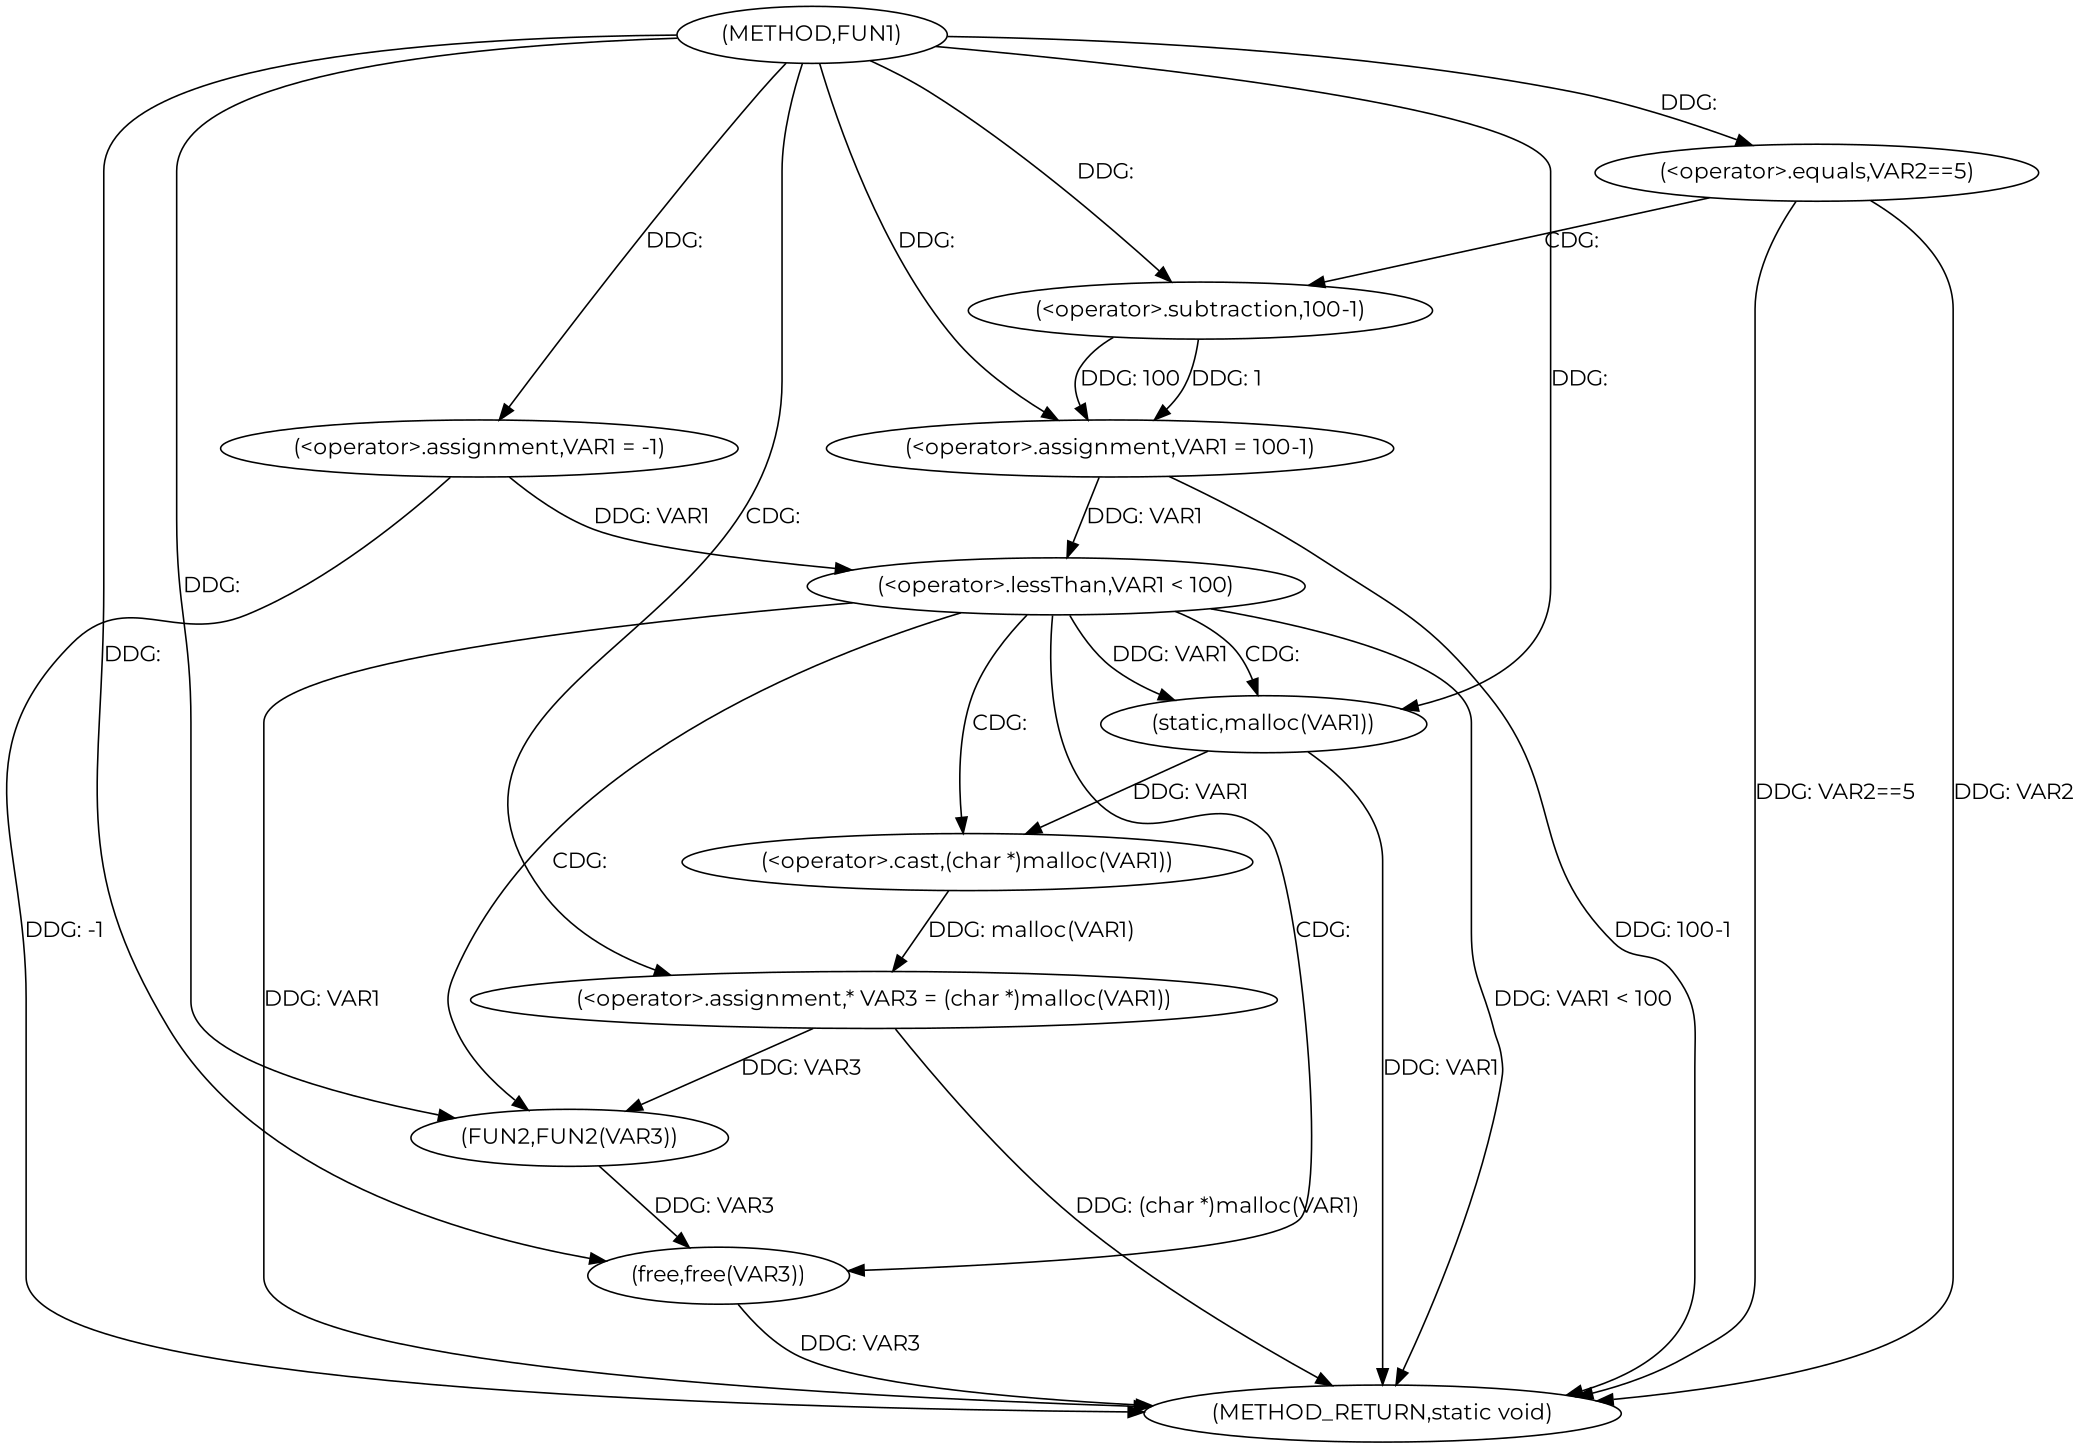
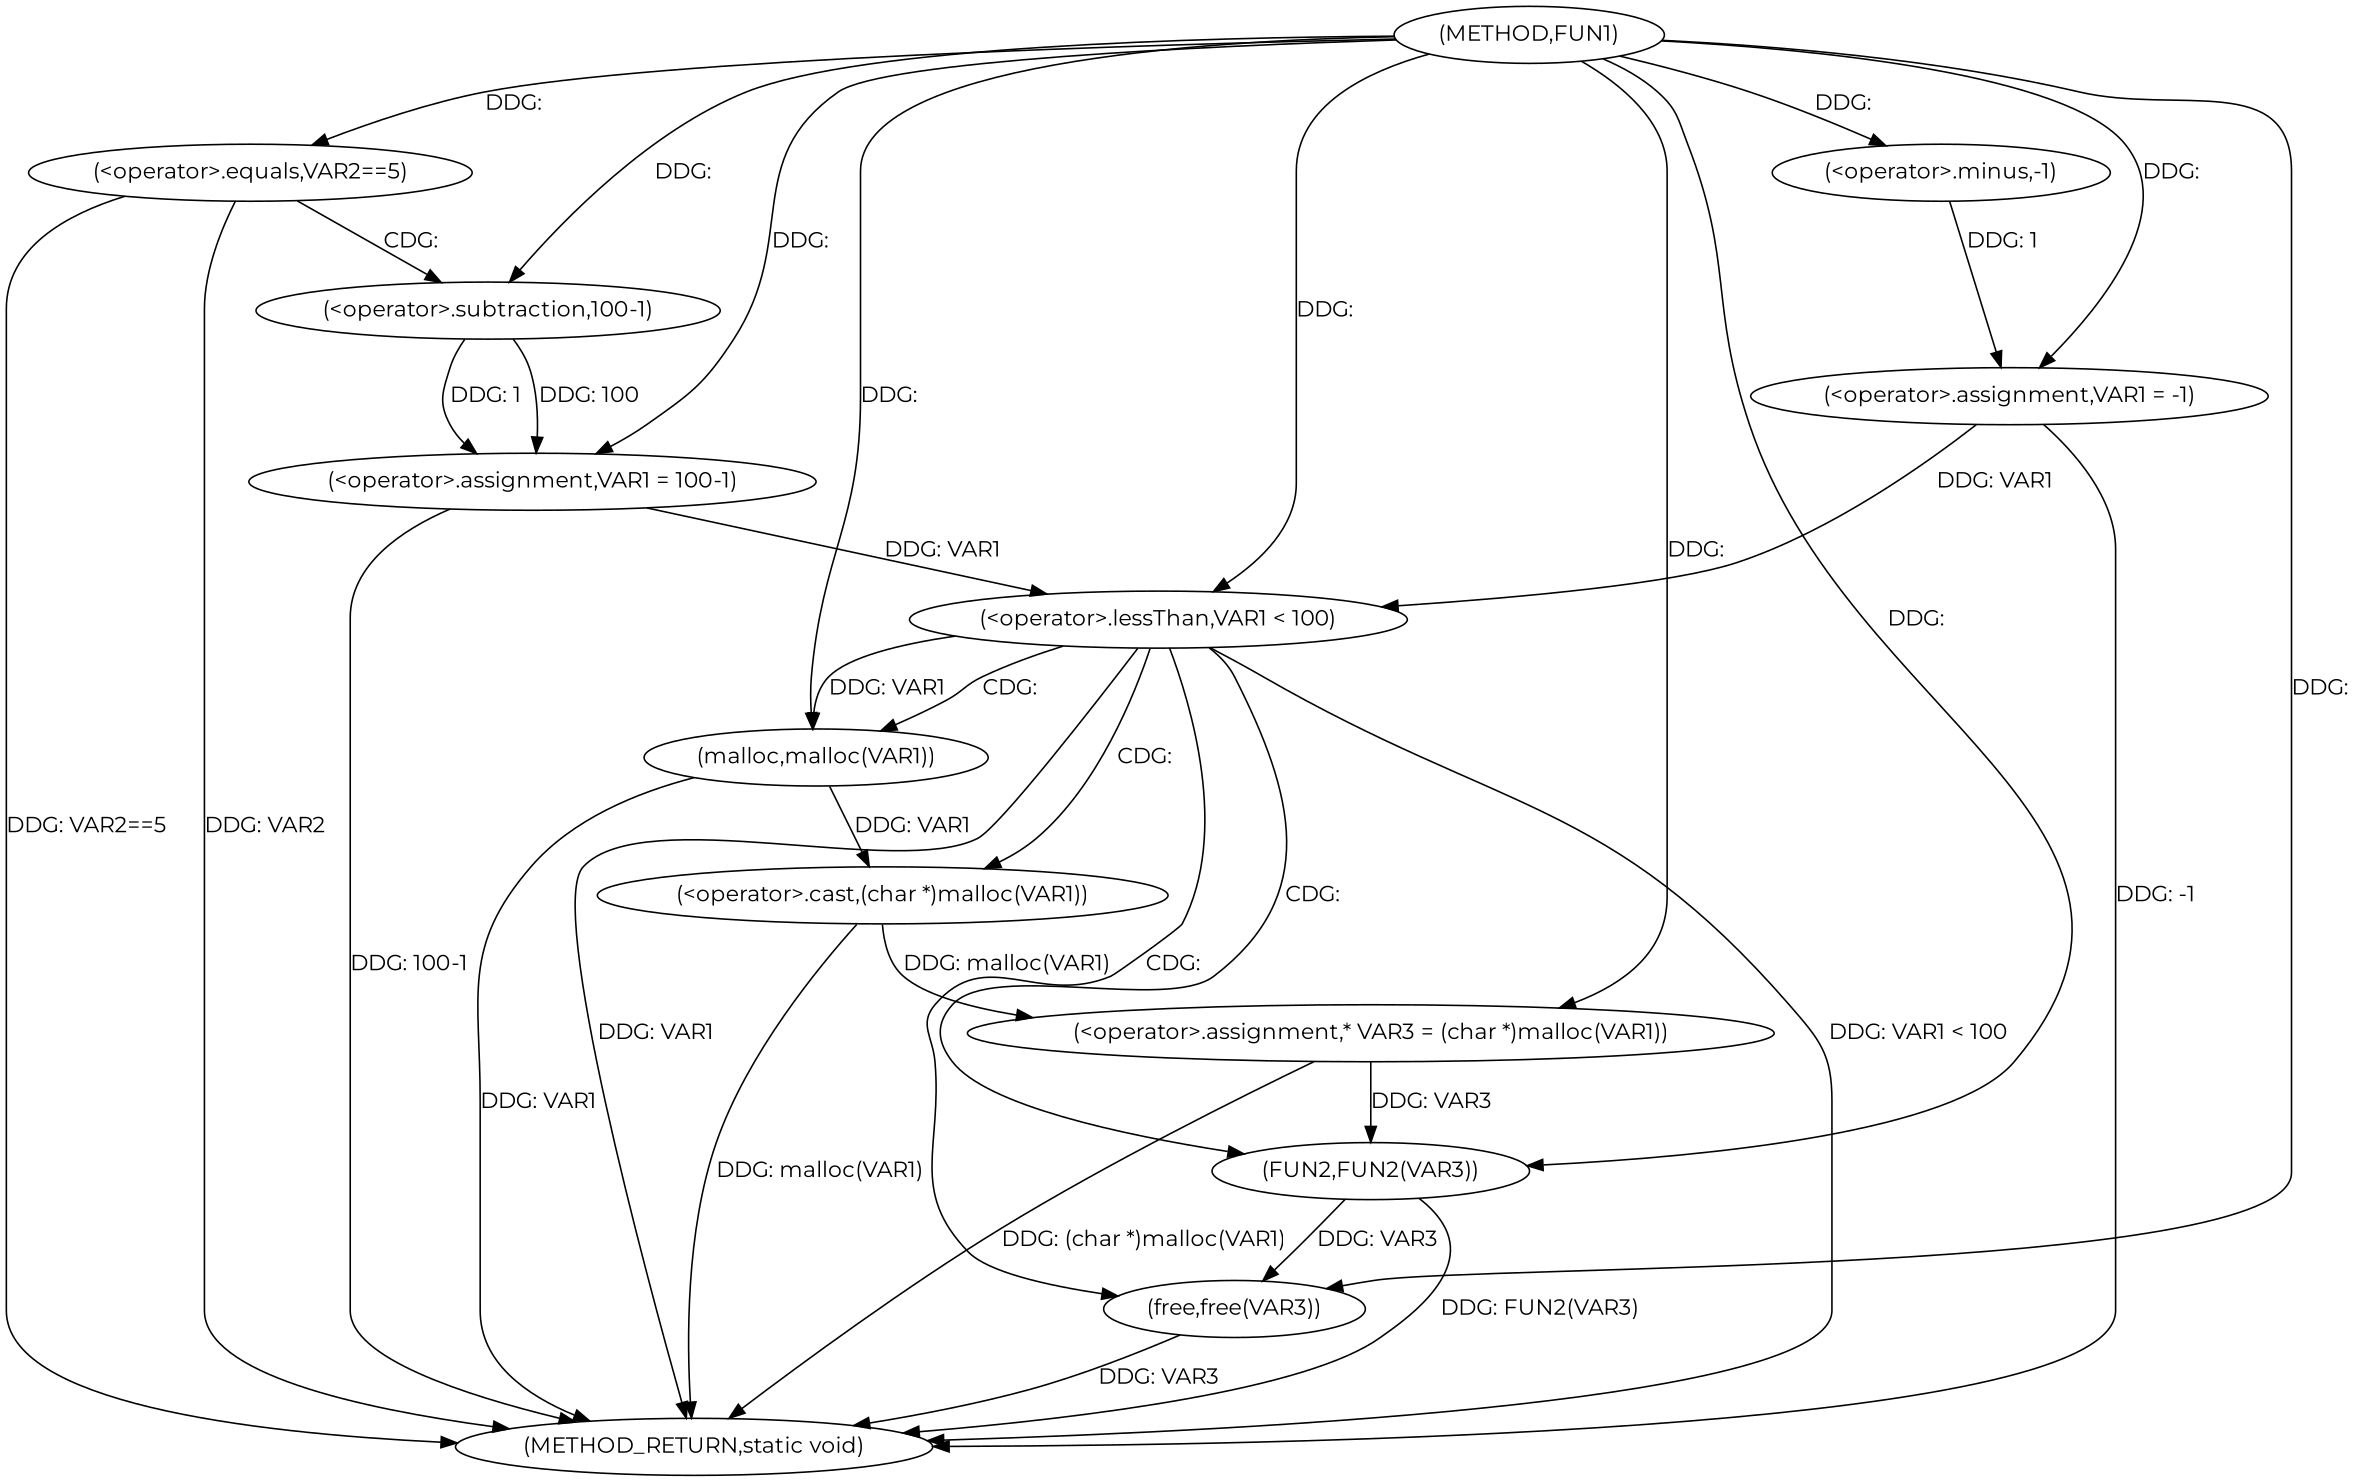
none -> (1941, 173)
none -> (1296, 295)
(776, 517) -> (1699, 551)
(1264, 724) -> (816, 757)
none -> (716, 1143)
none -> (1242, 1388)
